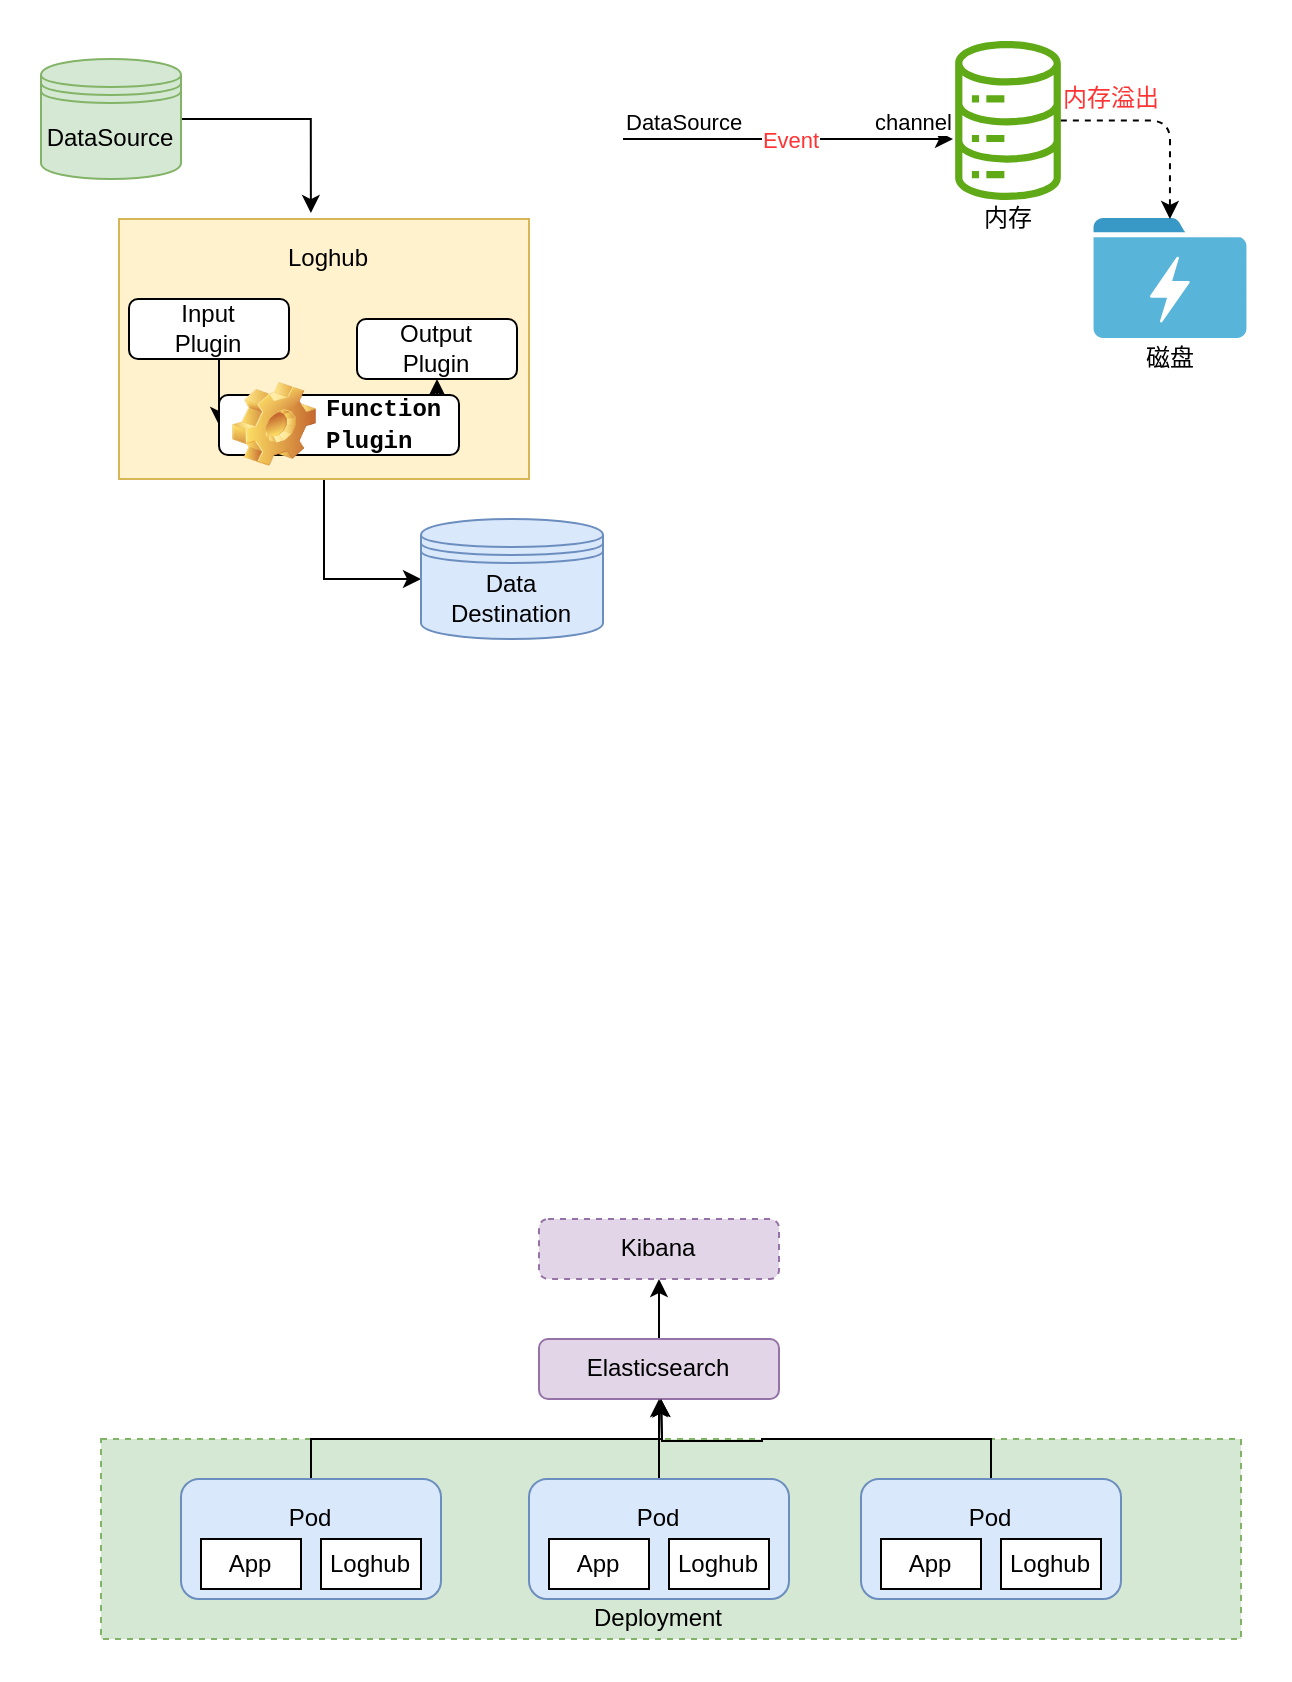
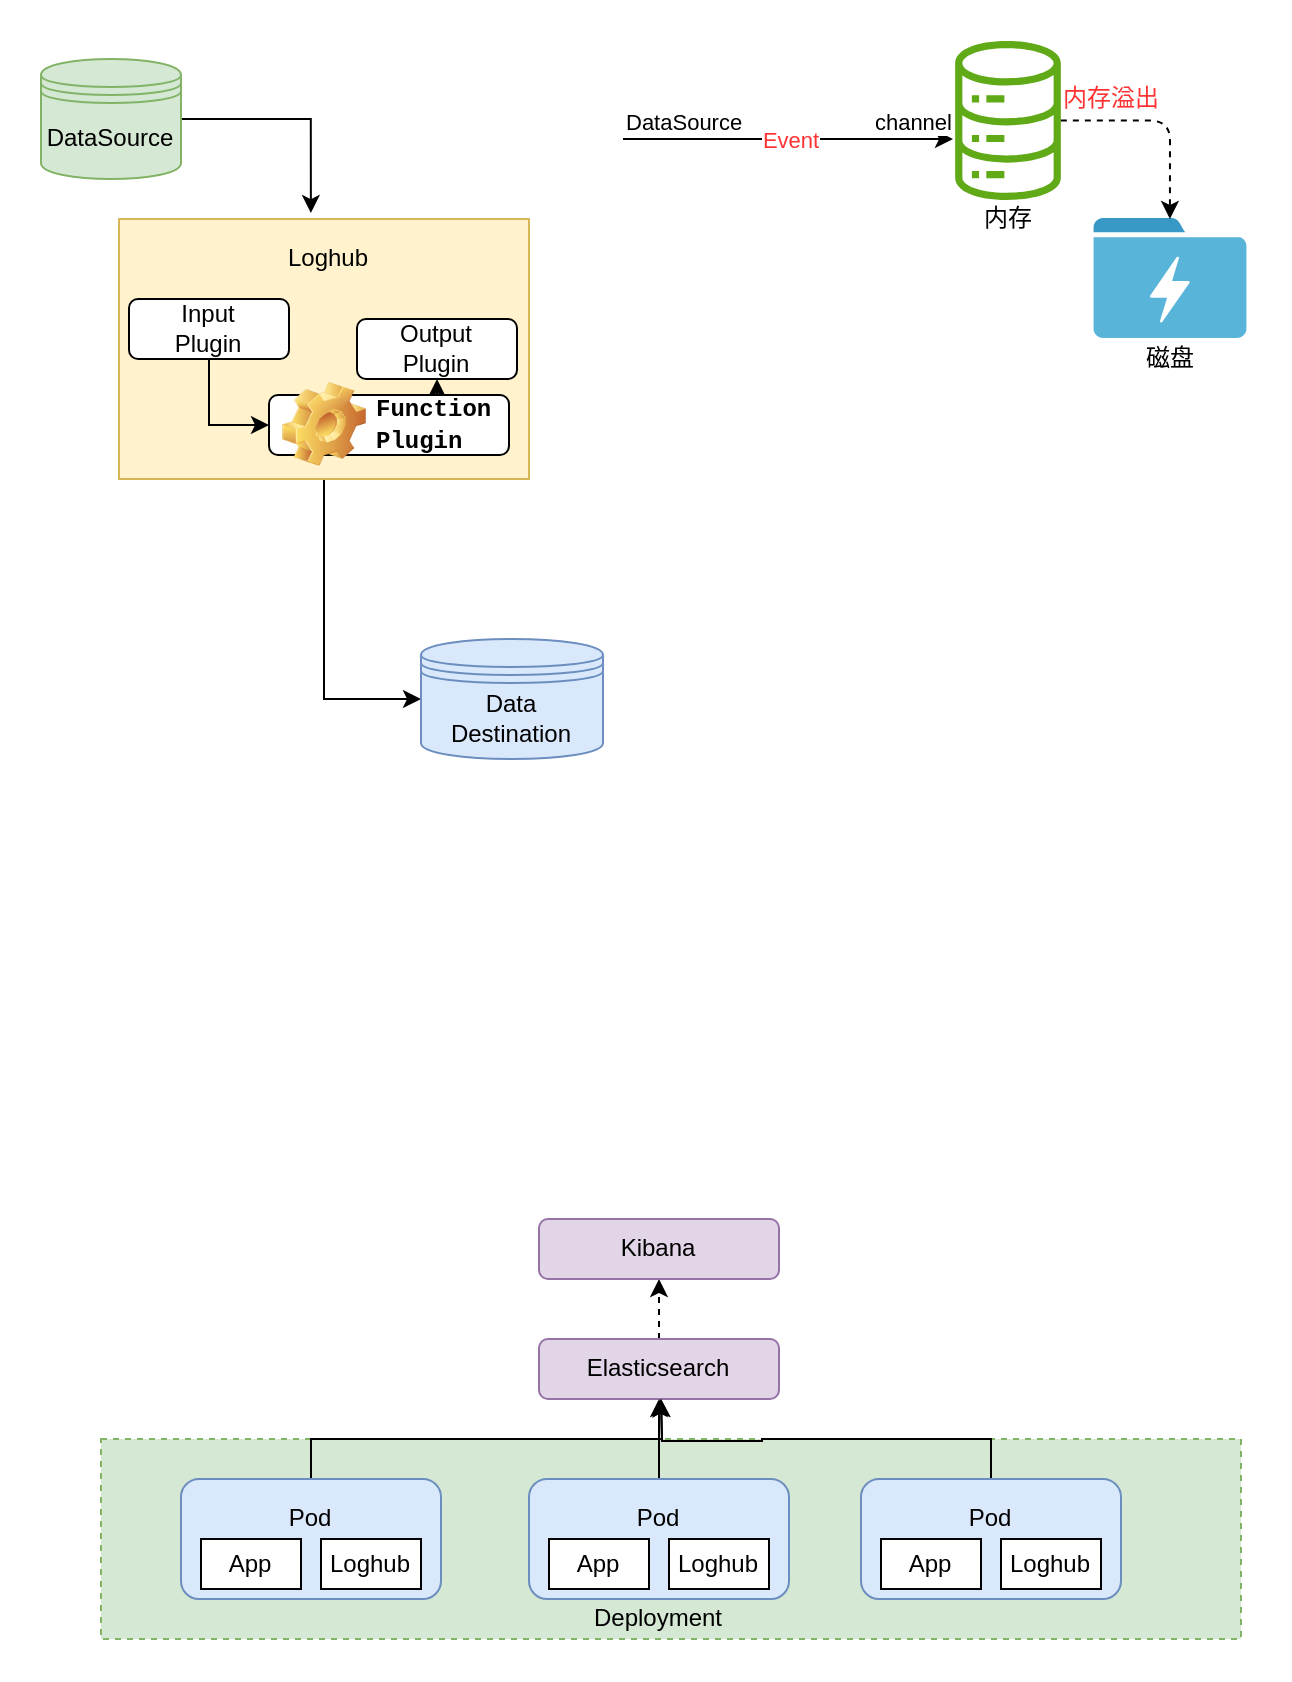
(339, 425) -> (389, 425)
(512, 579) -> (512, 699)
(659, 1249) -> (659, 1249)
(659, 1313) -> (659, 1313)
